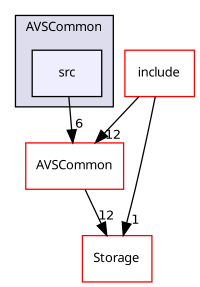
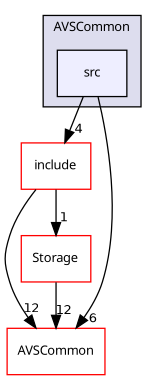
none -> (76, 115)
(93, 207) -> (56, 299)
